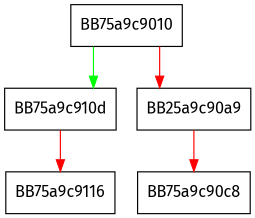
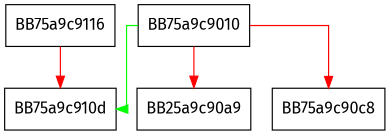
(60, 145) -> (60, 61)
(194, 145) -> (315, 26)
